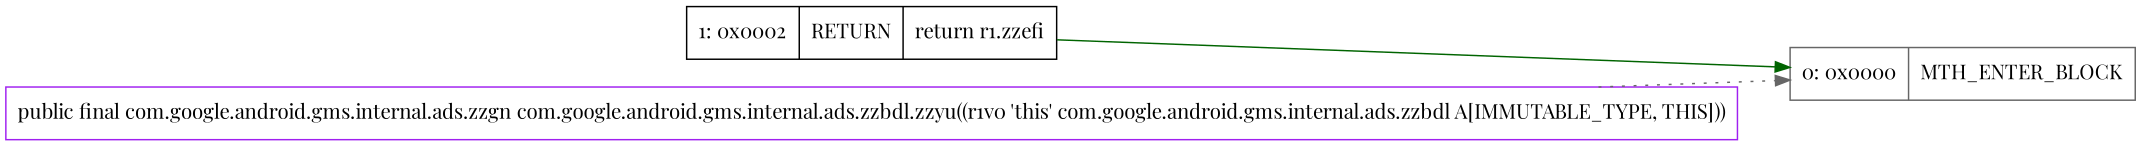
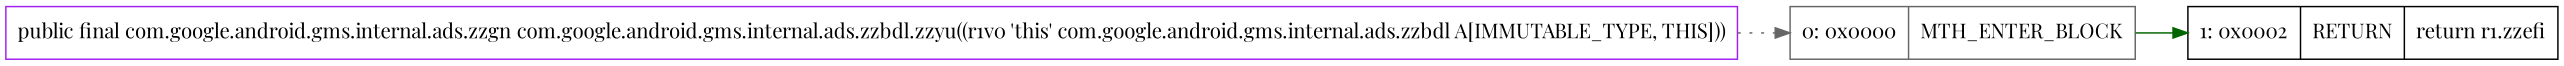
(1416, 53) -> (2154, 33)
